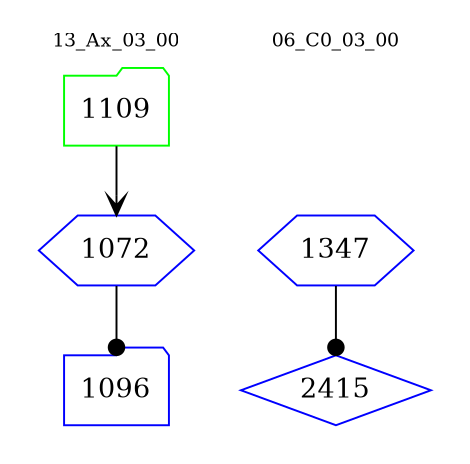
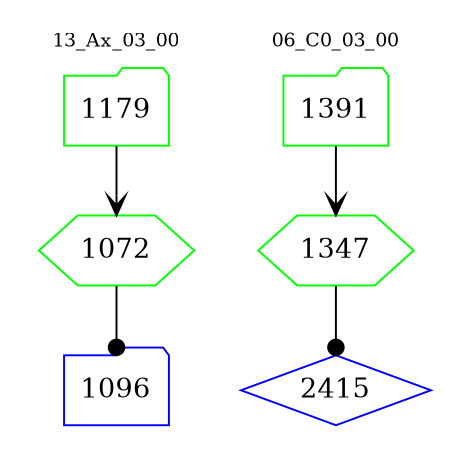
(117, 111) -> (117, 111)
none -> (336, 111)
(117, 250) -> (117, 250)
(336, 250) -> (336, 250)
